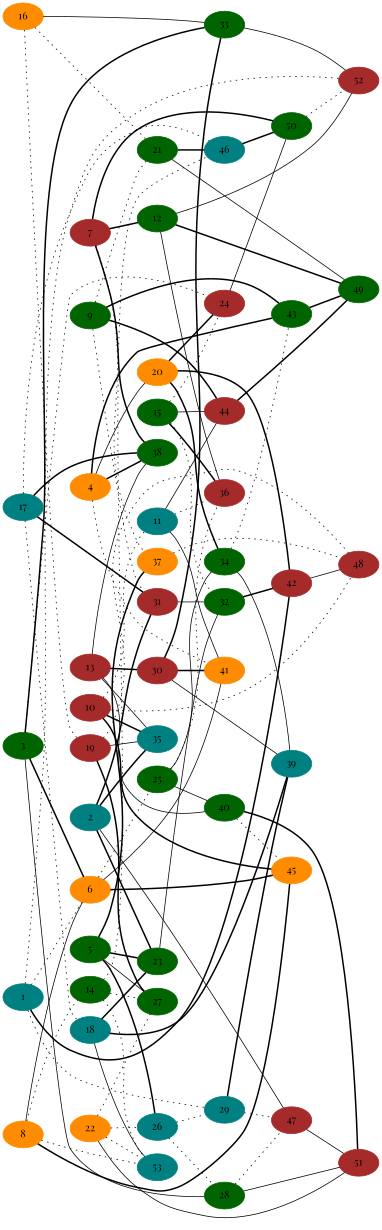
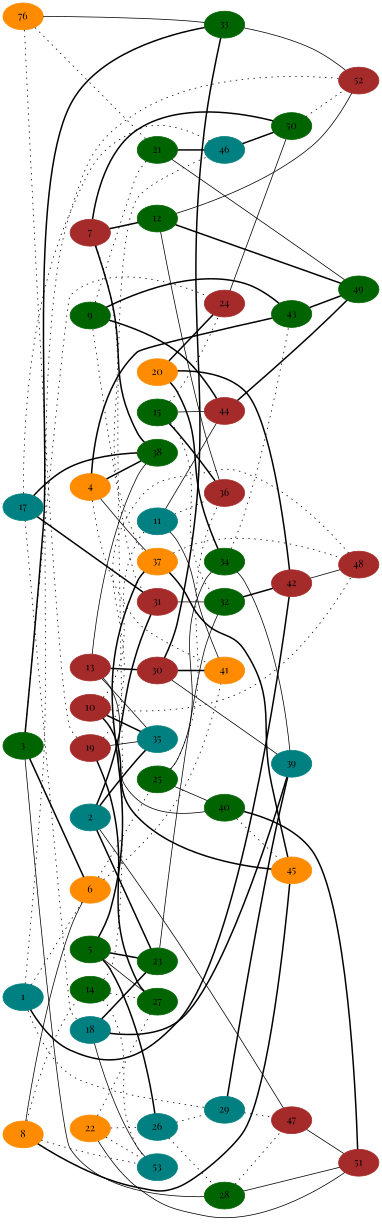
(23, 16) -> (23, 16)
(123, 415) -> (114, 515)
(187, 783) -> (187, 783)
(192, 886) -> (264, 697)
